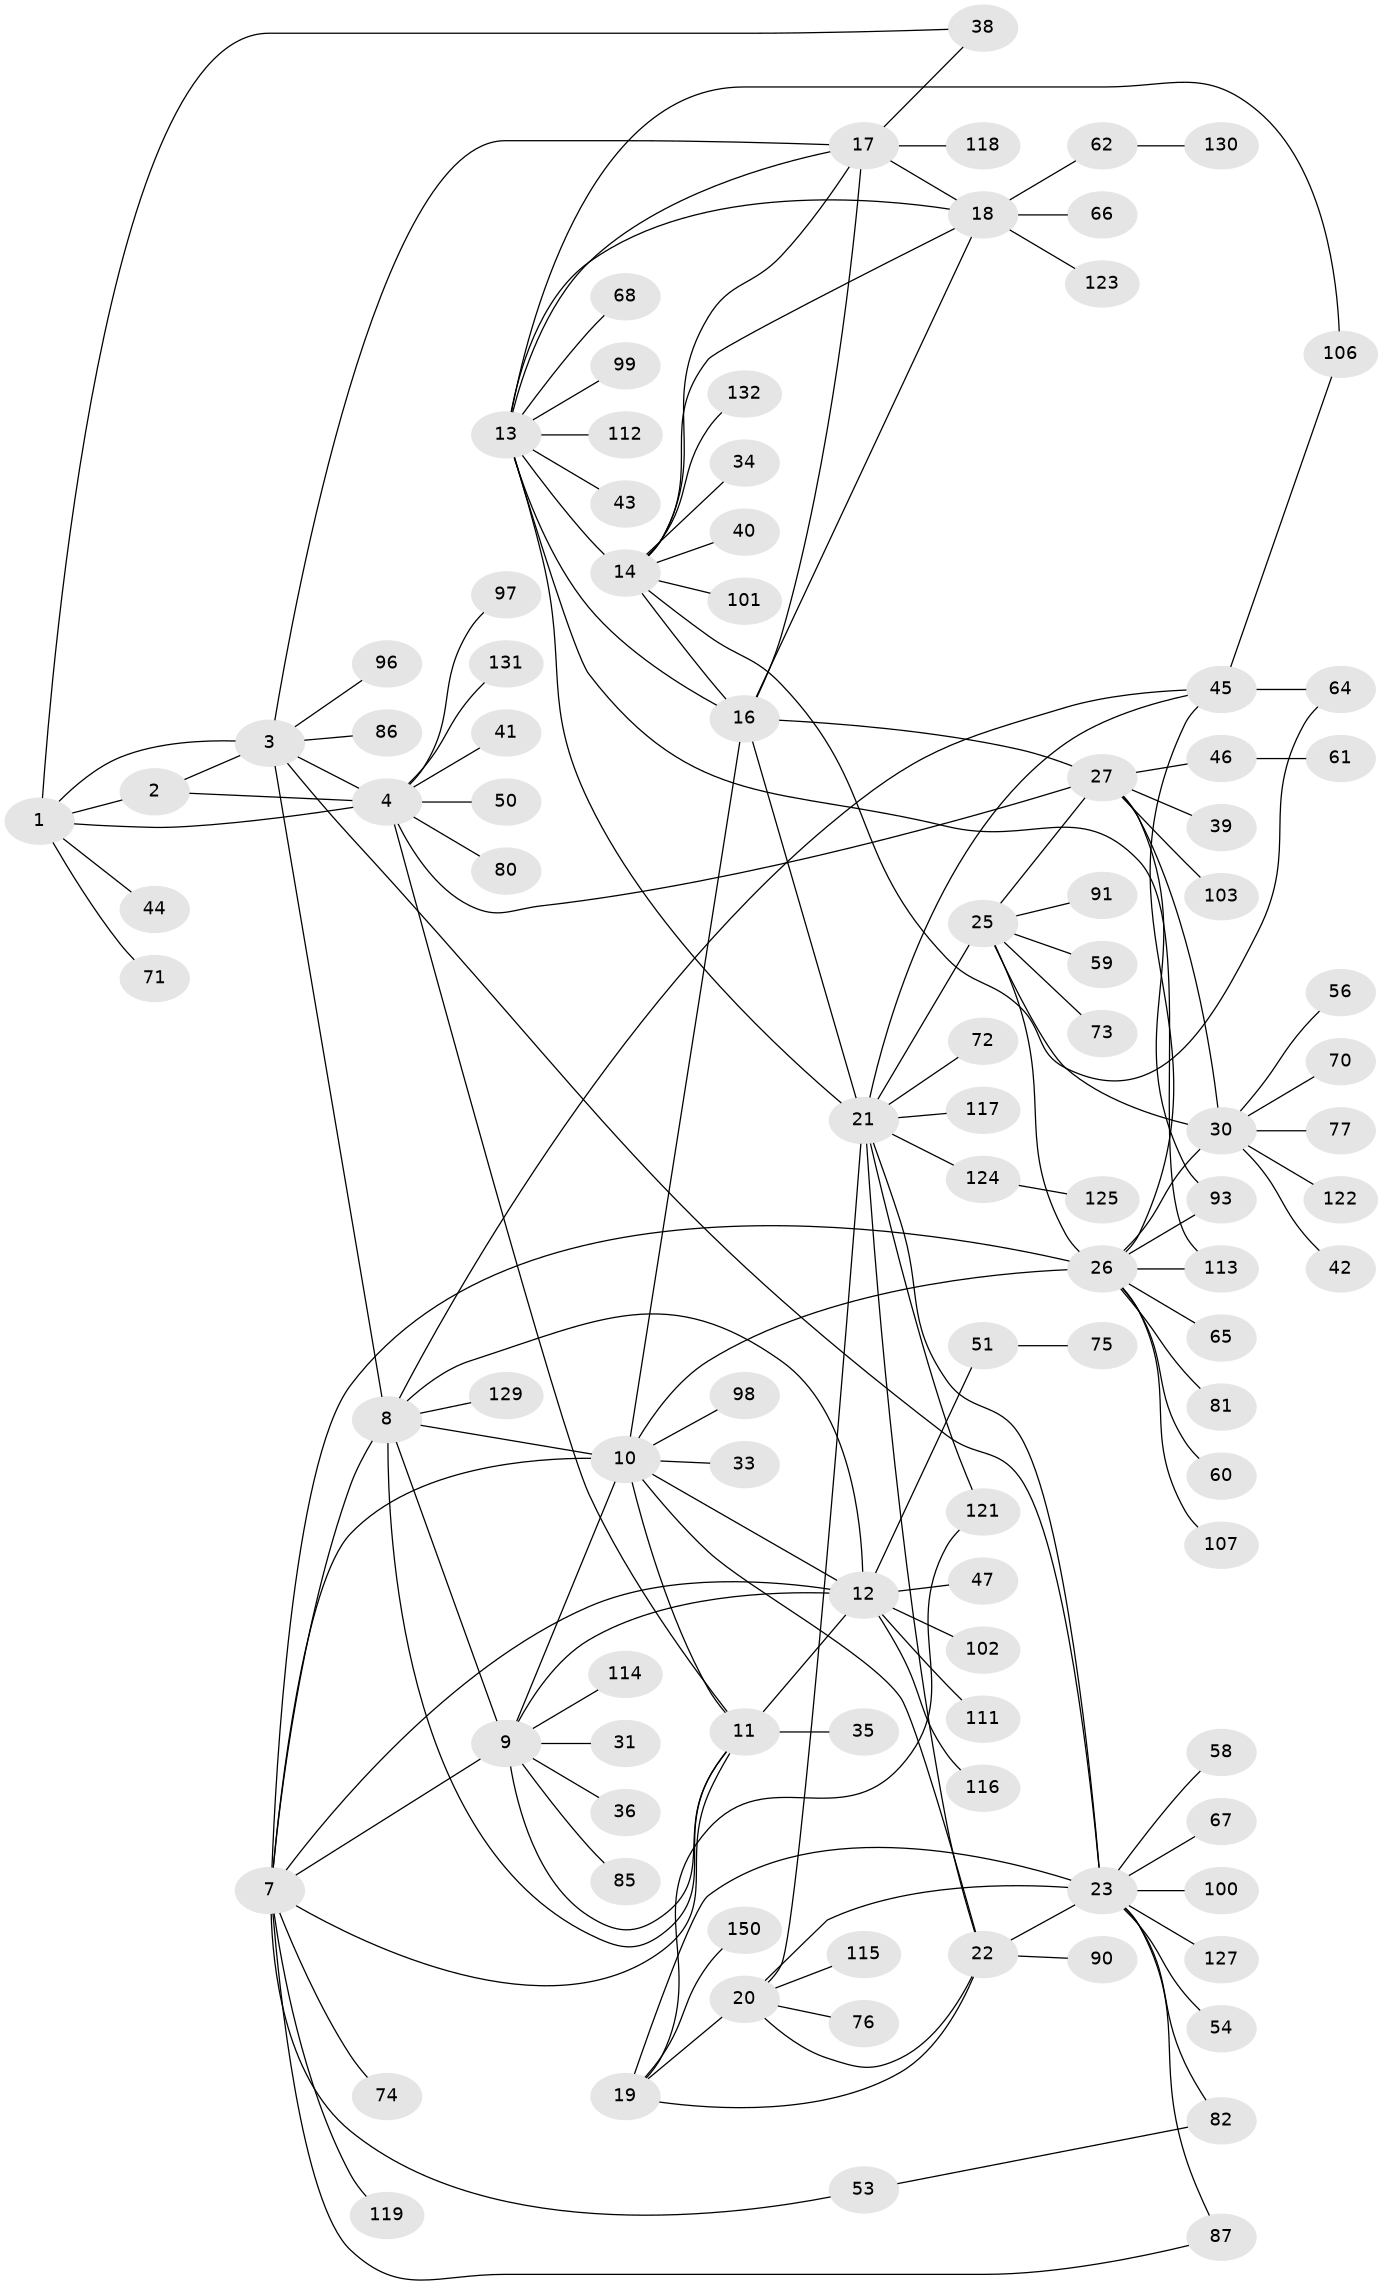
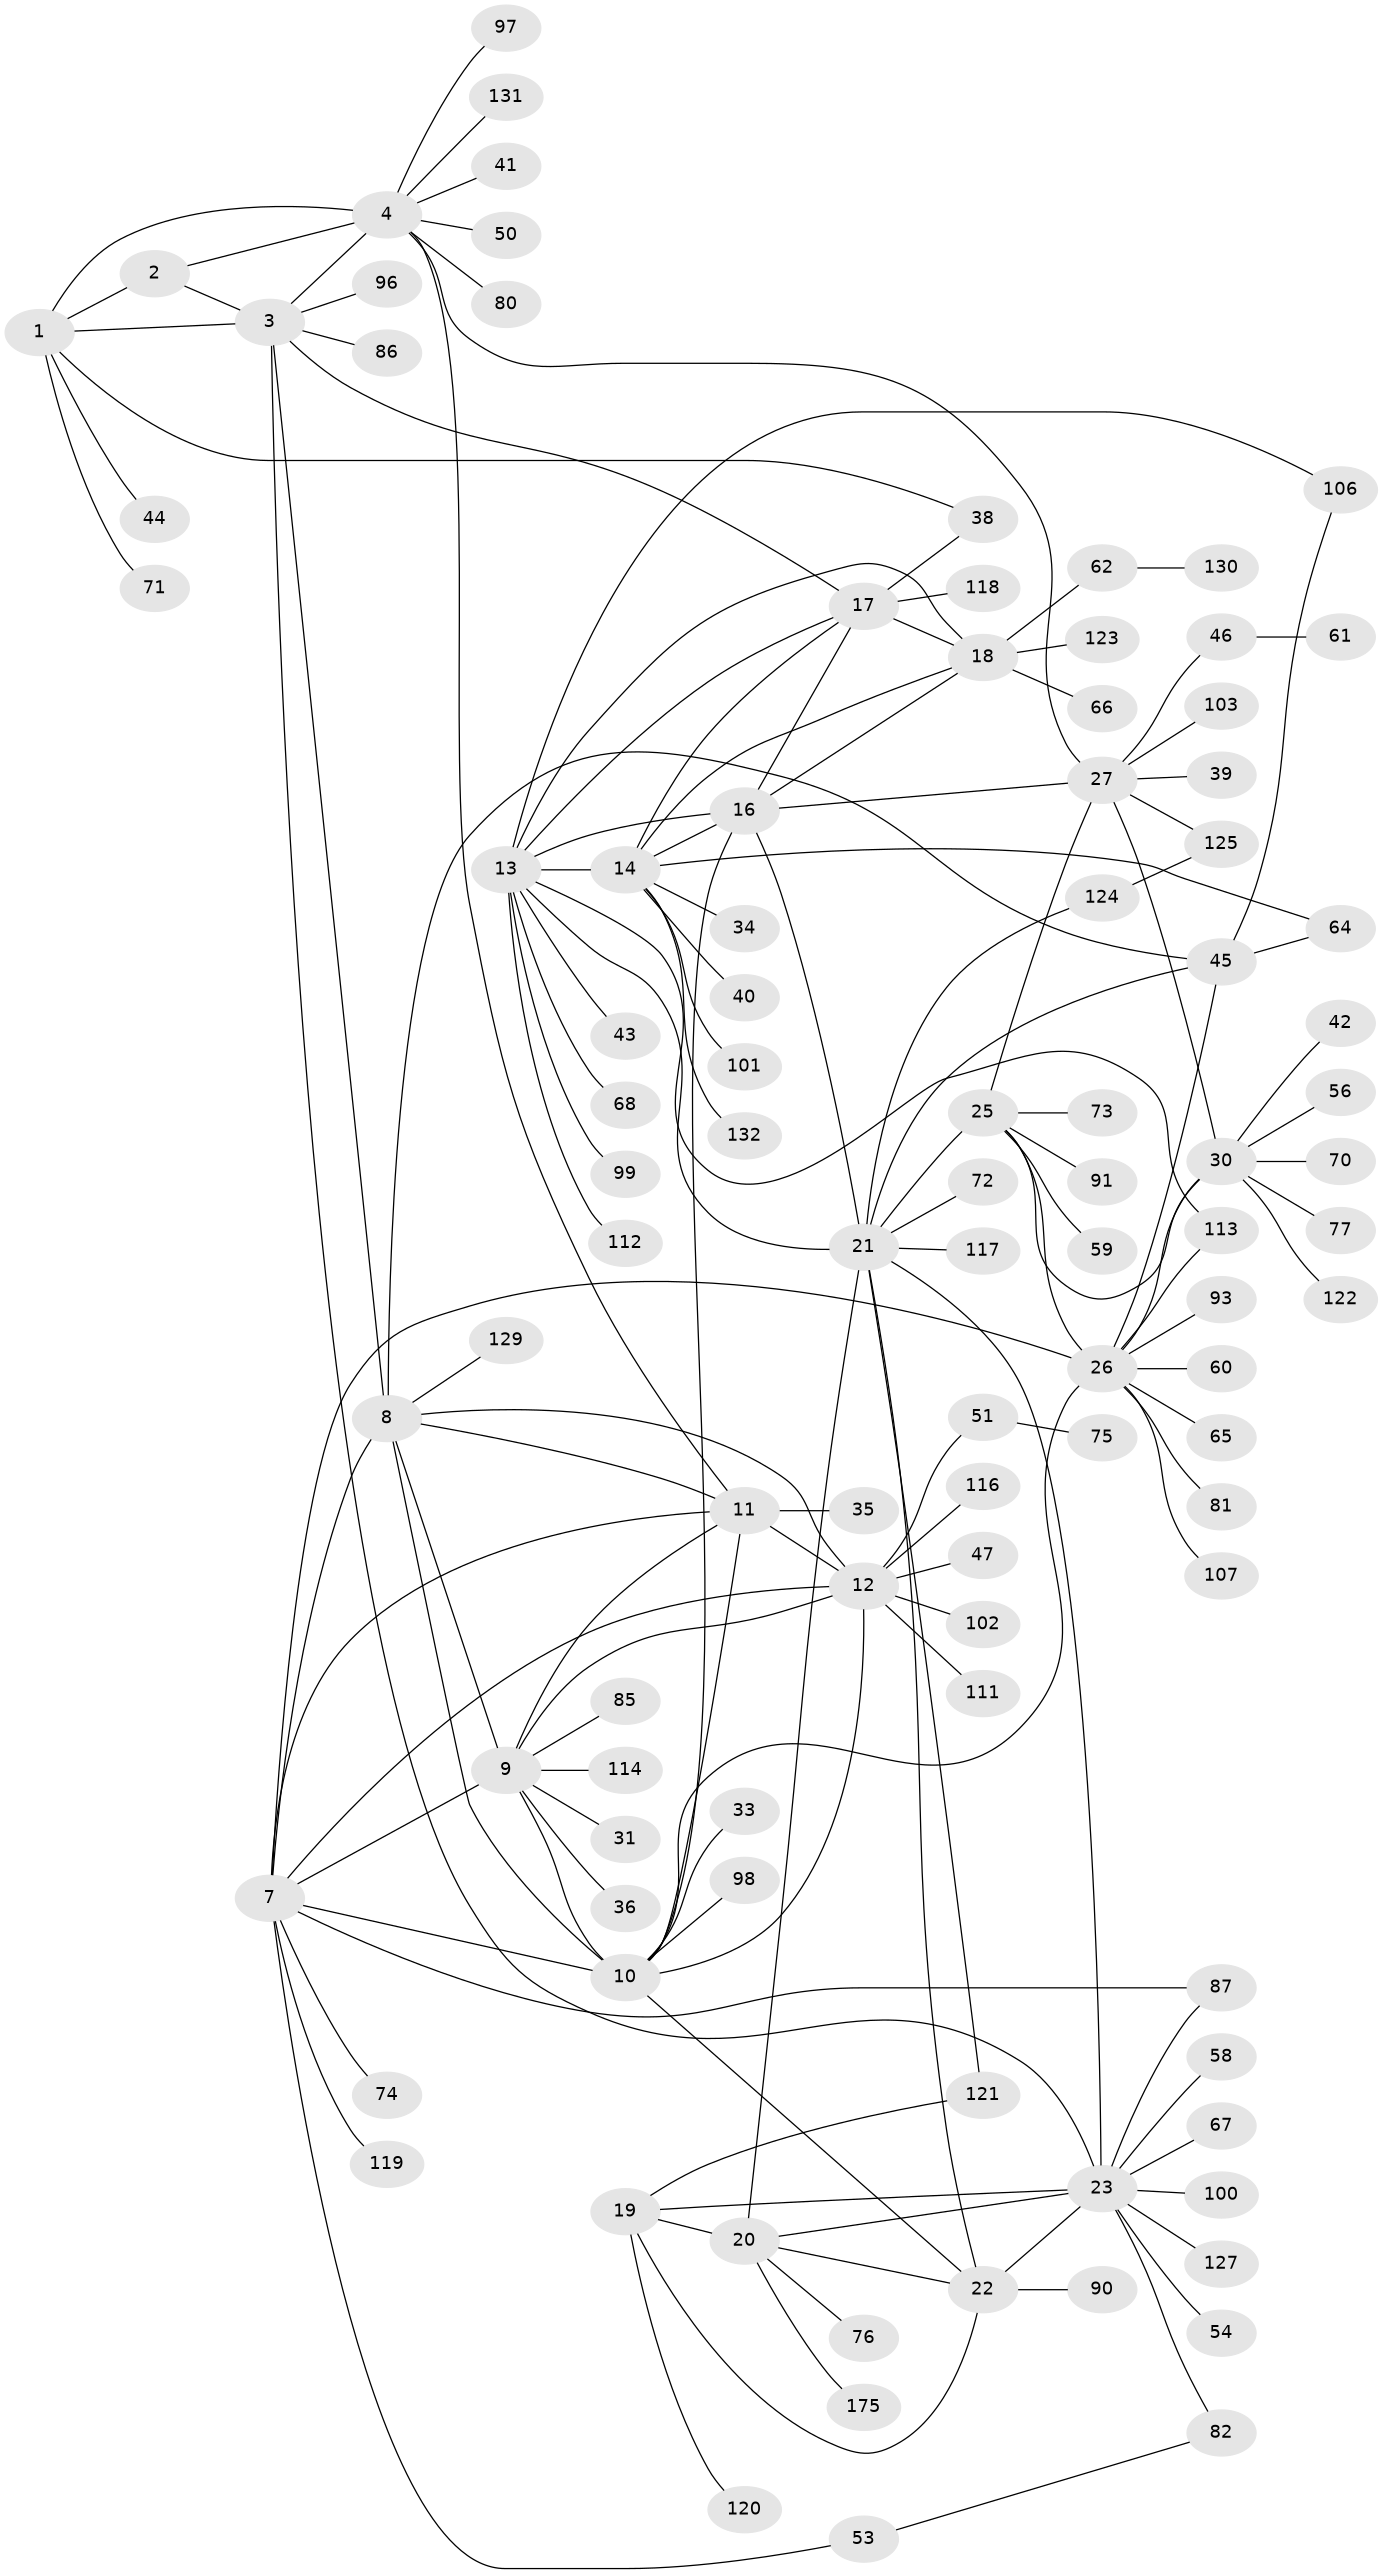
(1158, 1010) -> (1162, 812)
(745, 1930) -> (745, 2510)
(864, 1955) -> (864, 2407)
